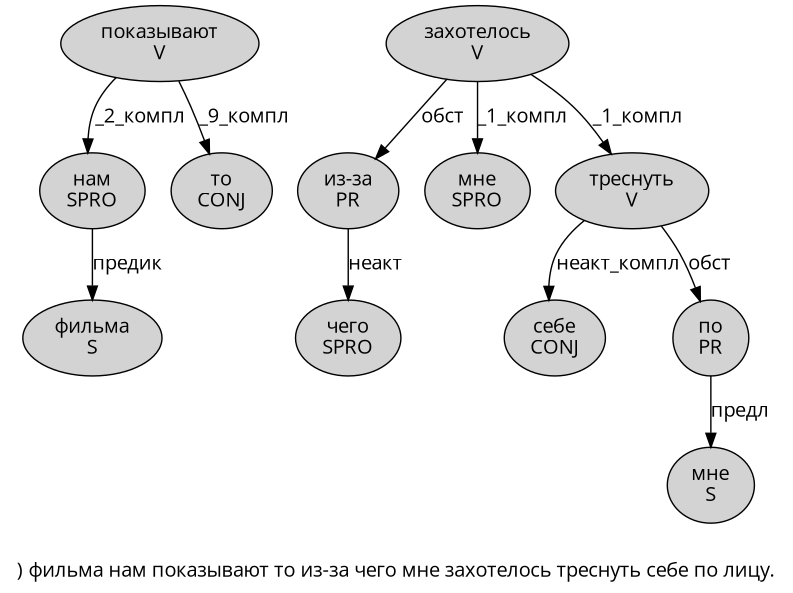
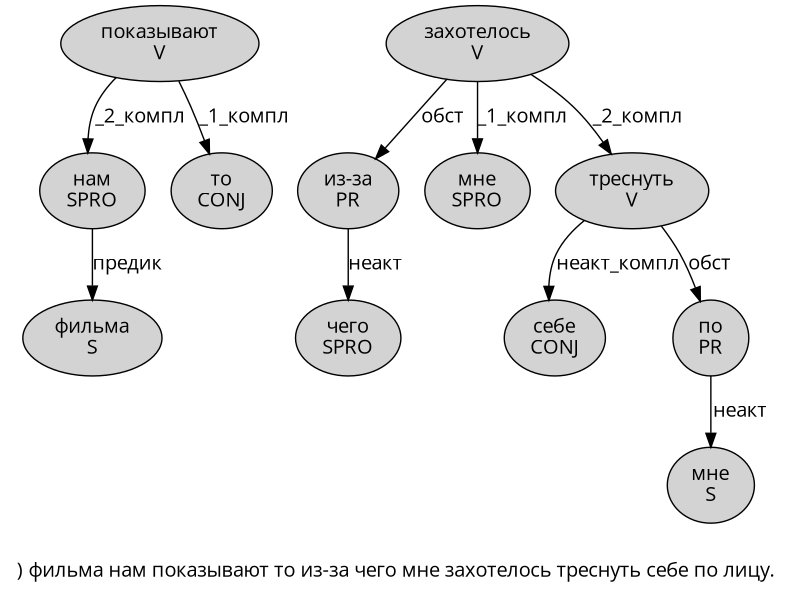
(244, 117) -> (244, 117)
(638, 117) -> (638, 117)
(740, 412) -> (740, 412)
